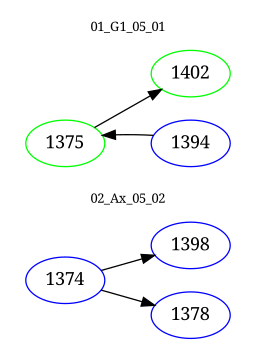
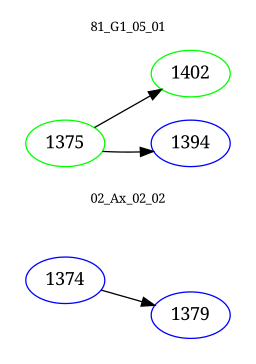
(128, 28) -> (128, 28)
(134, 135) -> (121, 152)
(128, 200) -> (128, 200)
(191, 245) -> none
(191, 315) -> (191, 315)
